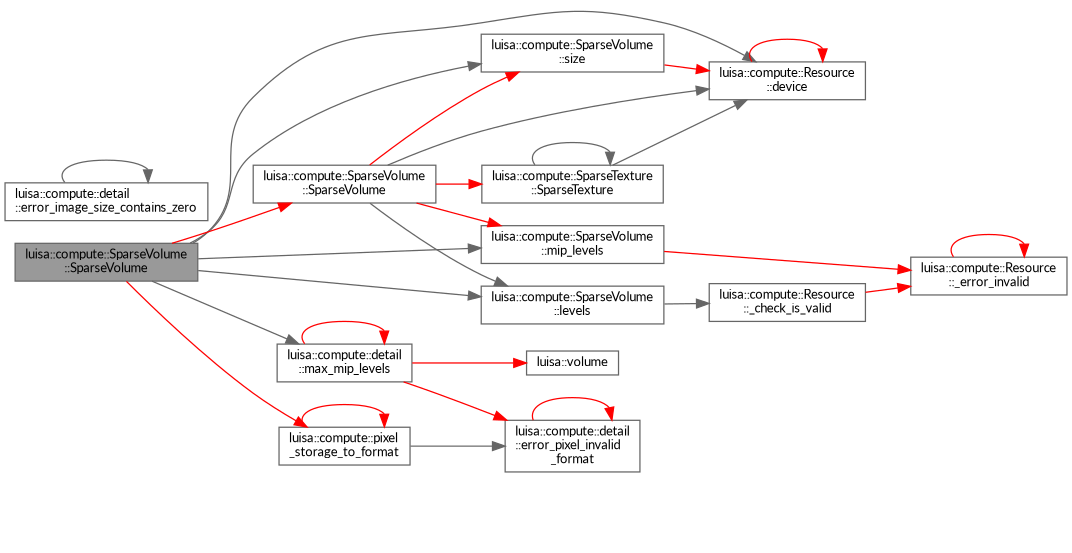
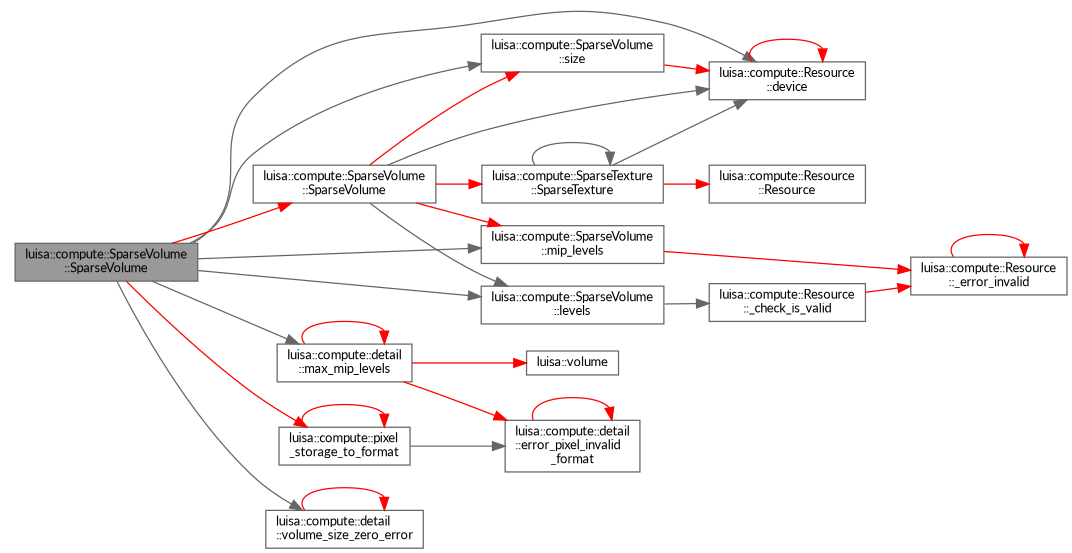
none -> (787, 184)
(106, 202) -> none
none -> (345, 529)
